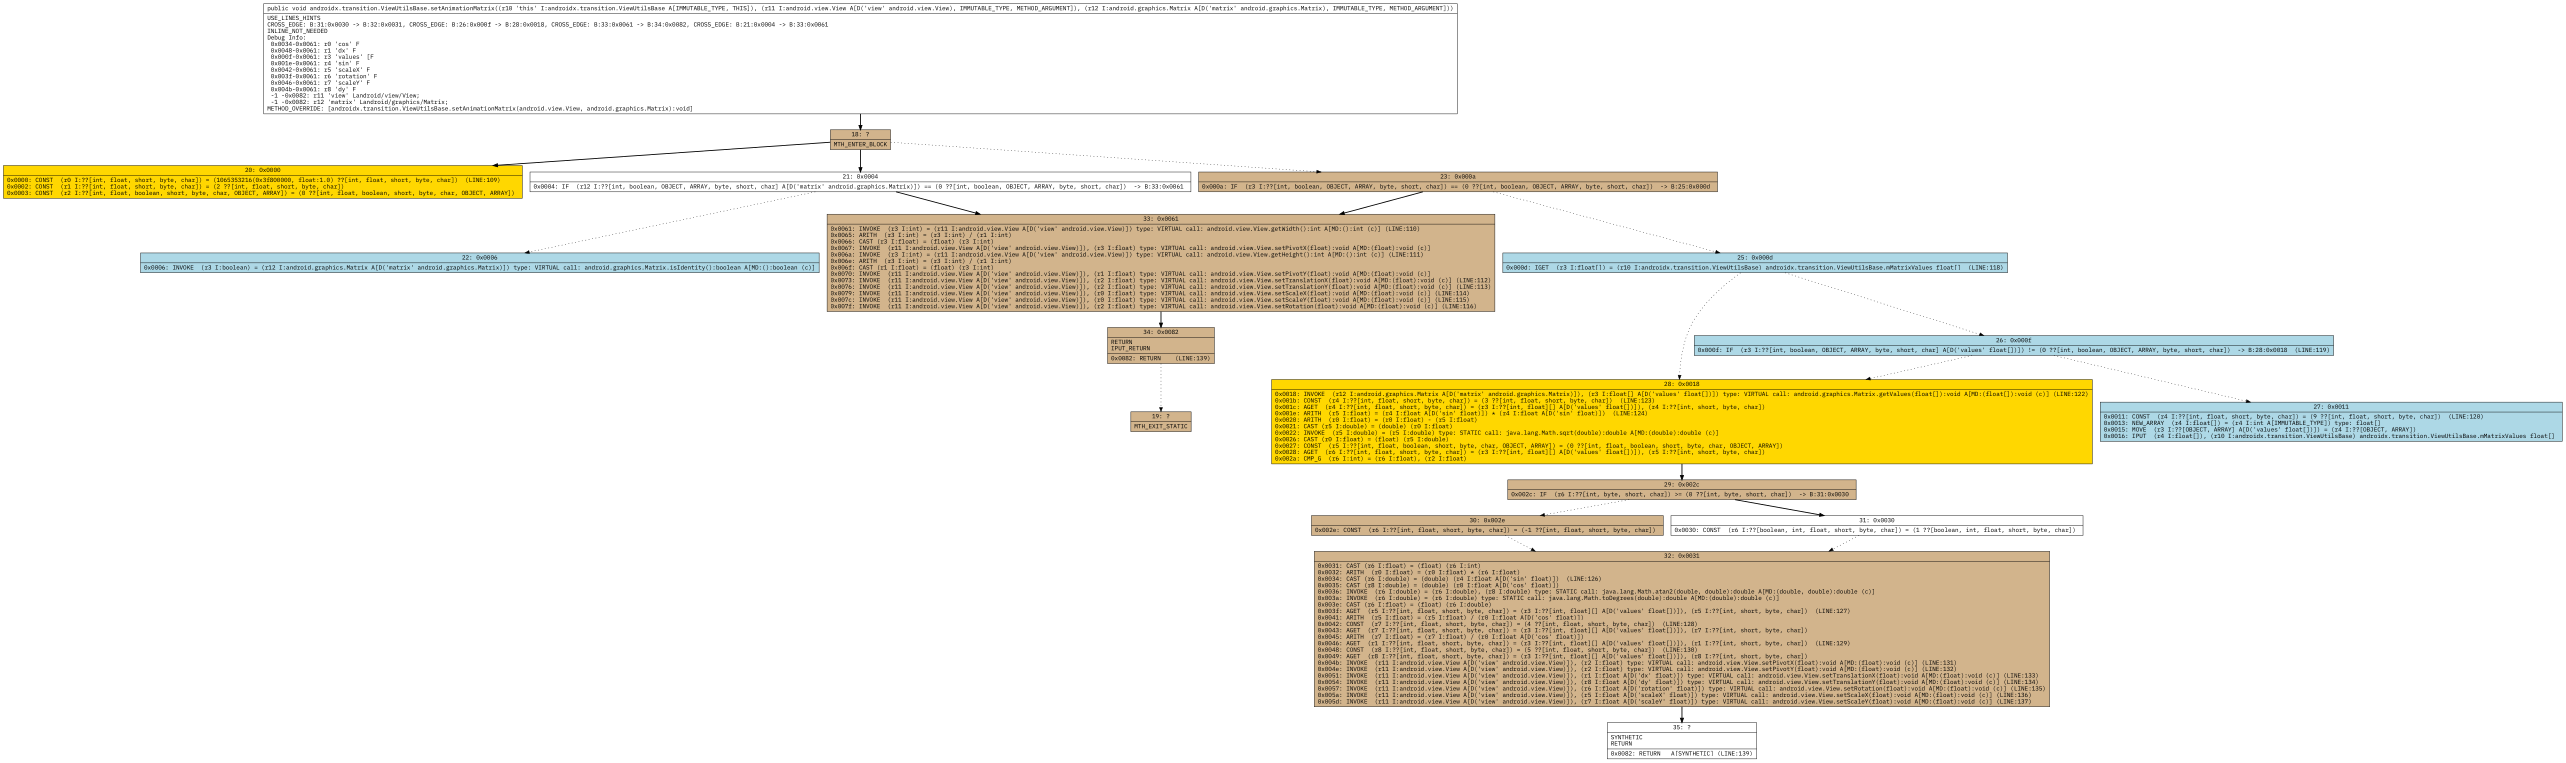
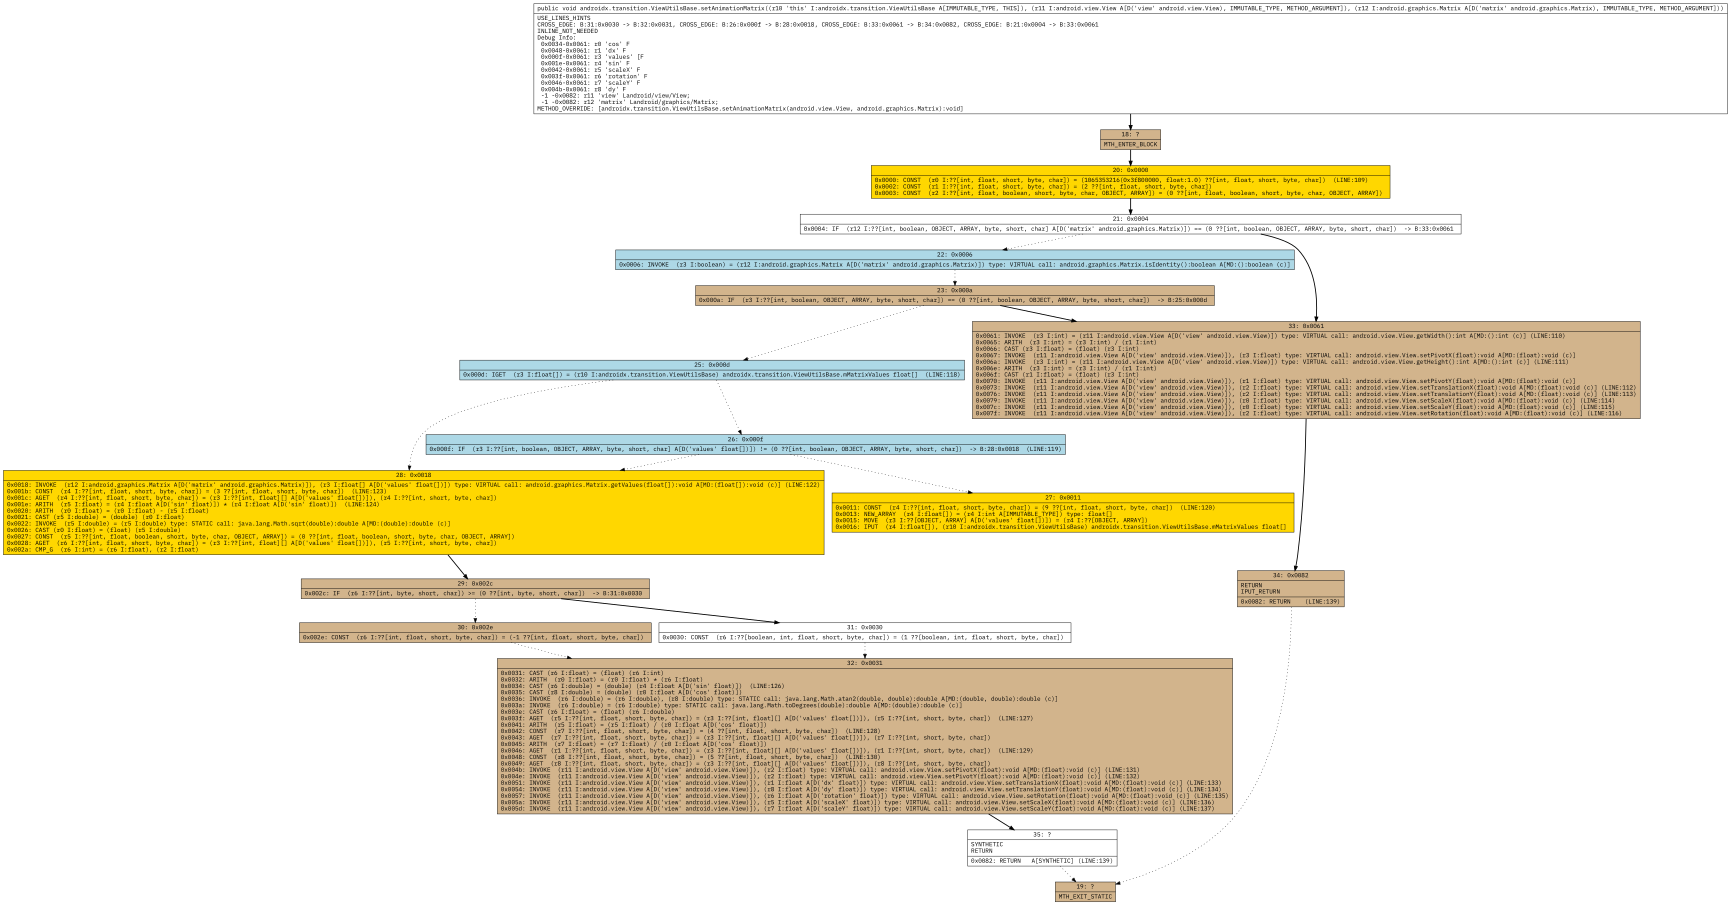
(1104, 157) -> (955, 276)
(860, 159) -> (1131, 204)
(2331, 422) -> (1063, 513)
none -> (1067, 873)
